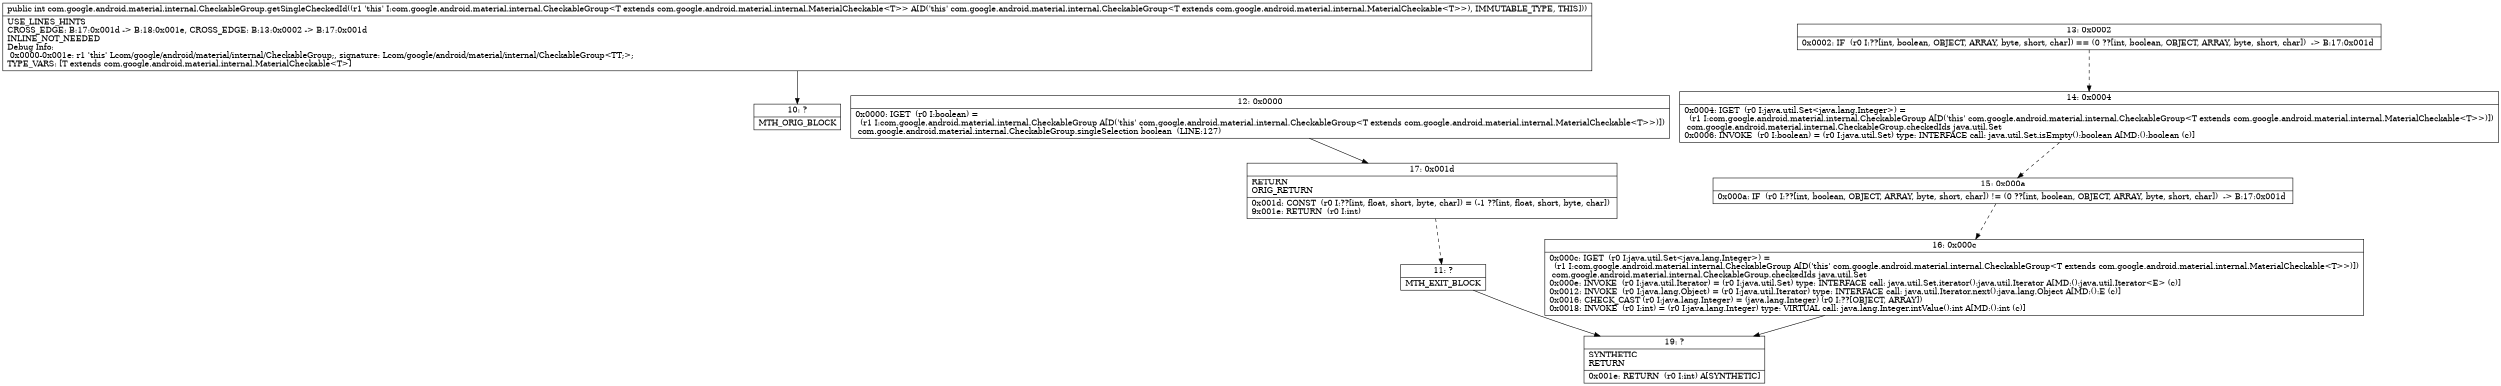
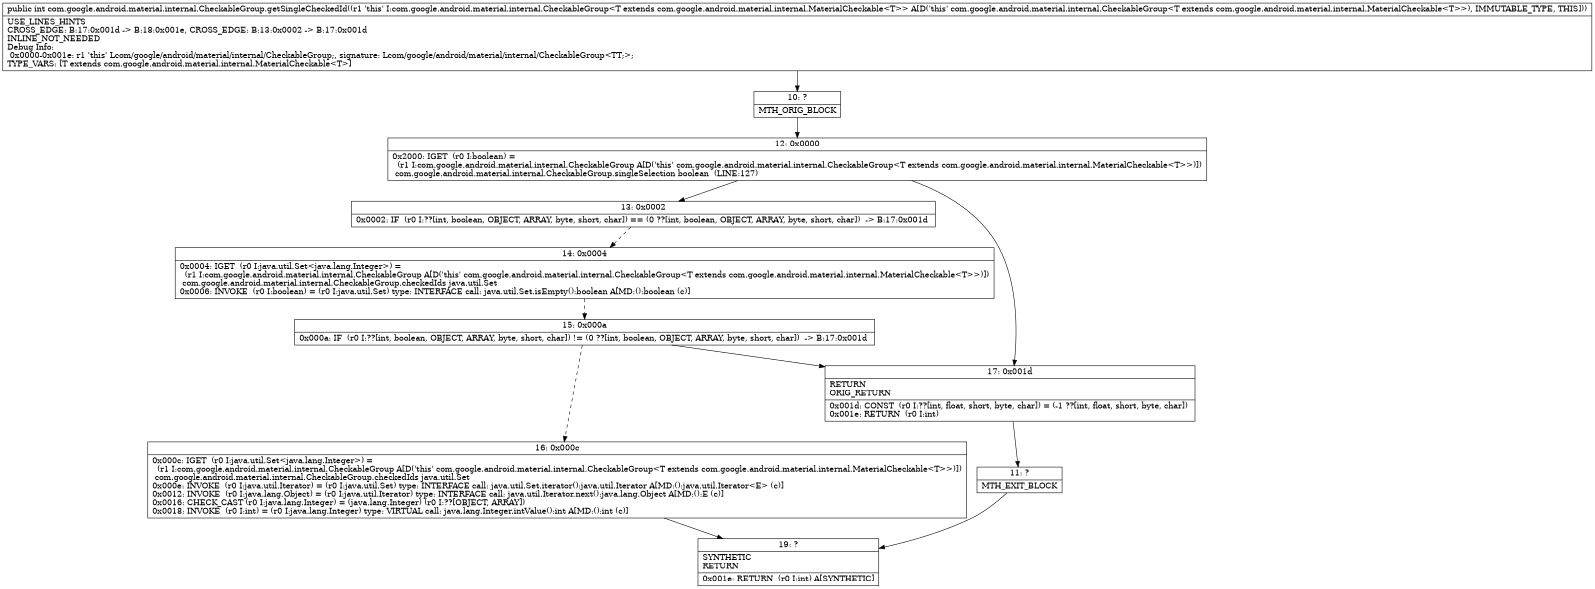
(918, 115) -> (455, 157)
none -> (797, 125)
none -> (711, 190)
(1308, 212) -> (885, 414)
(1438, 239) -> (1015, 441)
none -> (746, 356)
